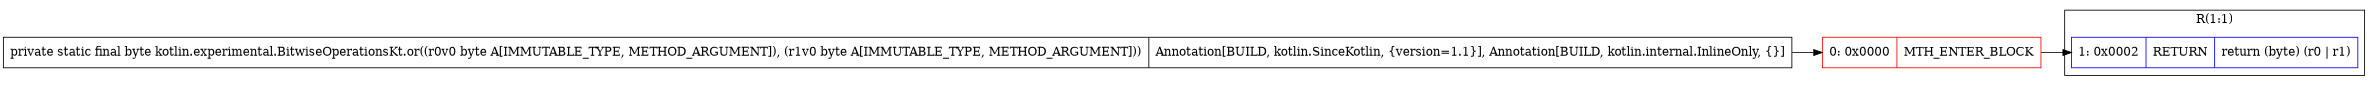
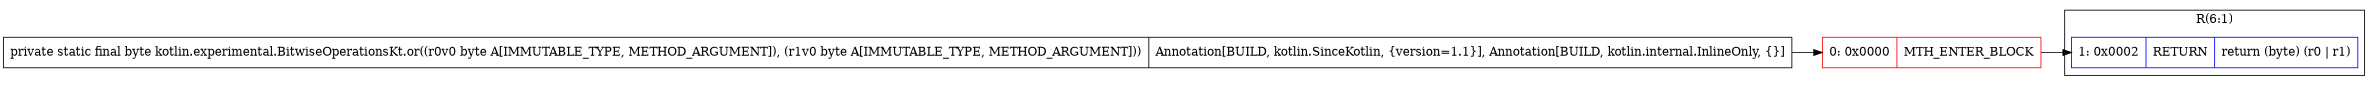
(2215, 20) -> (2215, 20)
